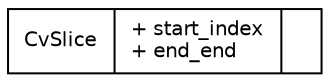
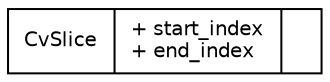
(184, 51) -> (193, 51)
